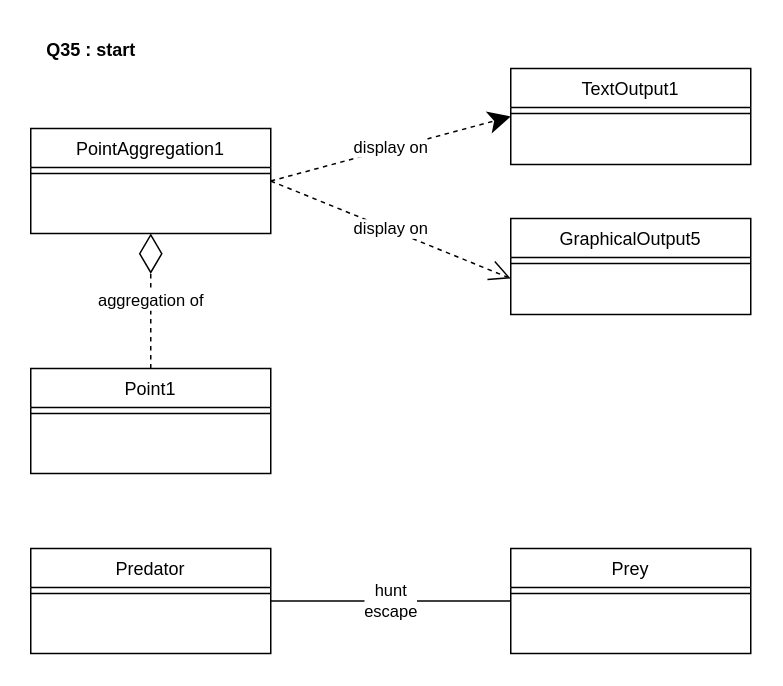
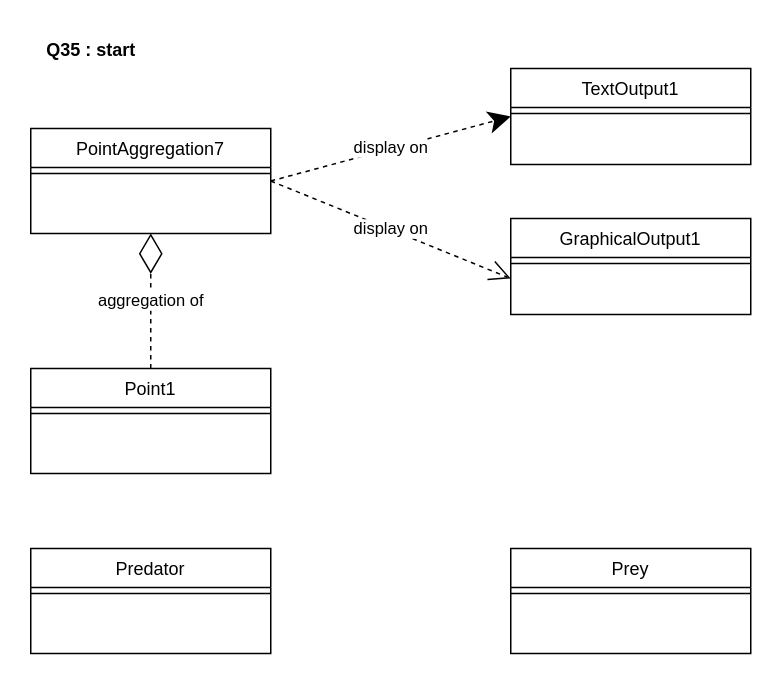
(150, 149) -> (150, 149)
(630, 239) -> (630, 239)
(318, 601) -> none
